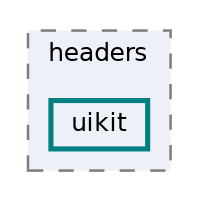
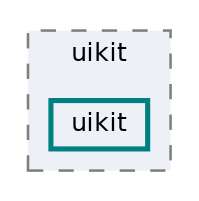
(99, 55) -> (99, 55)
